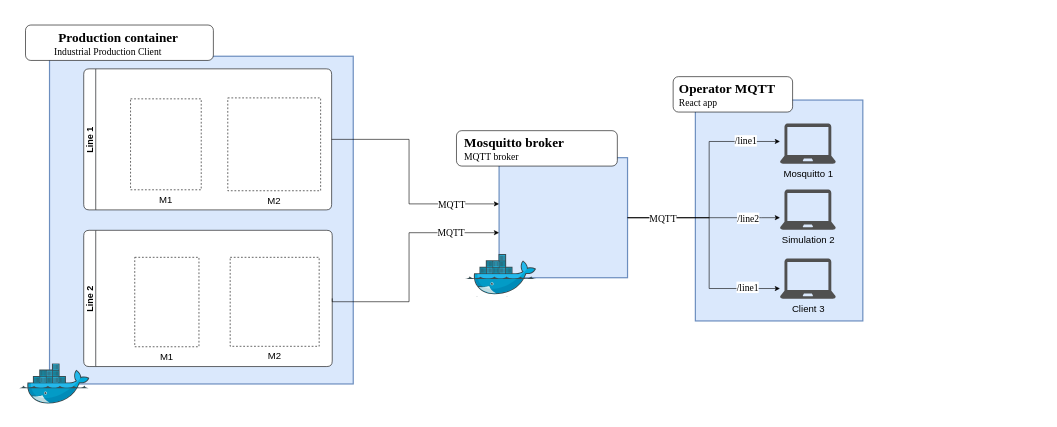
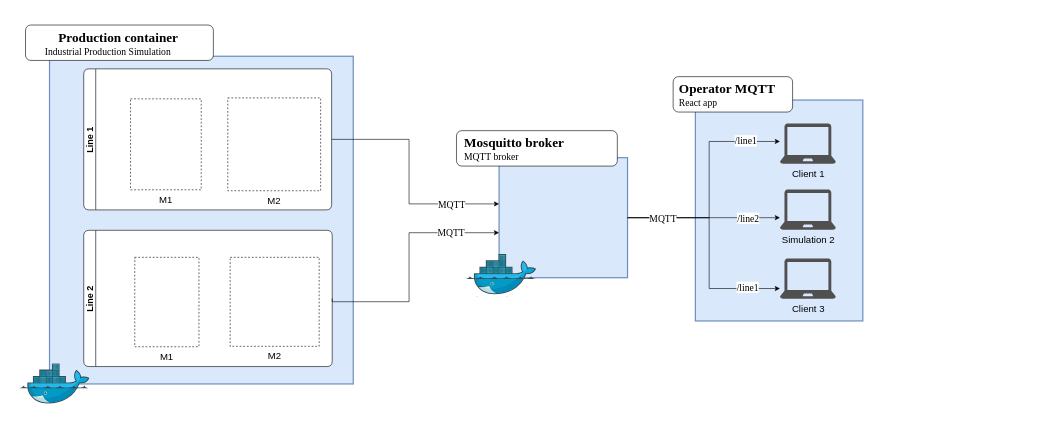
(104, 51) -> (104, 51)
(808, 172) -> (808, 172)
